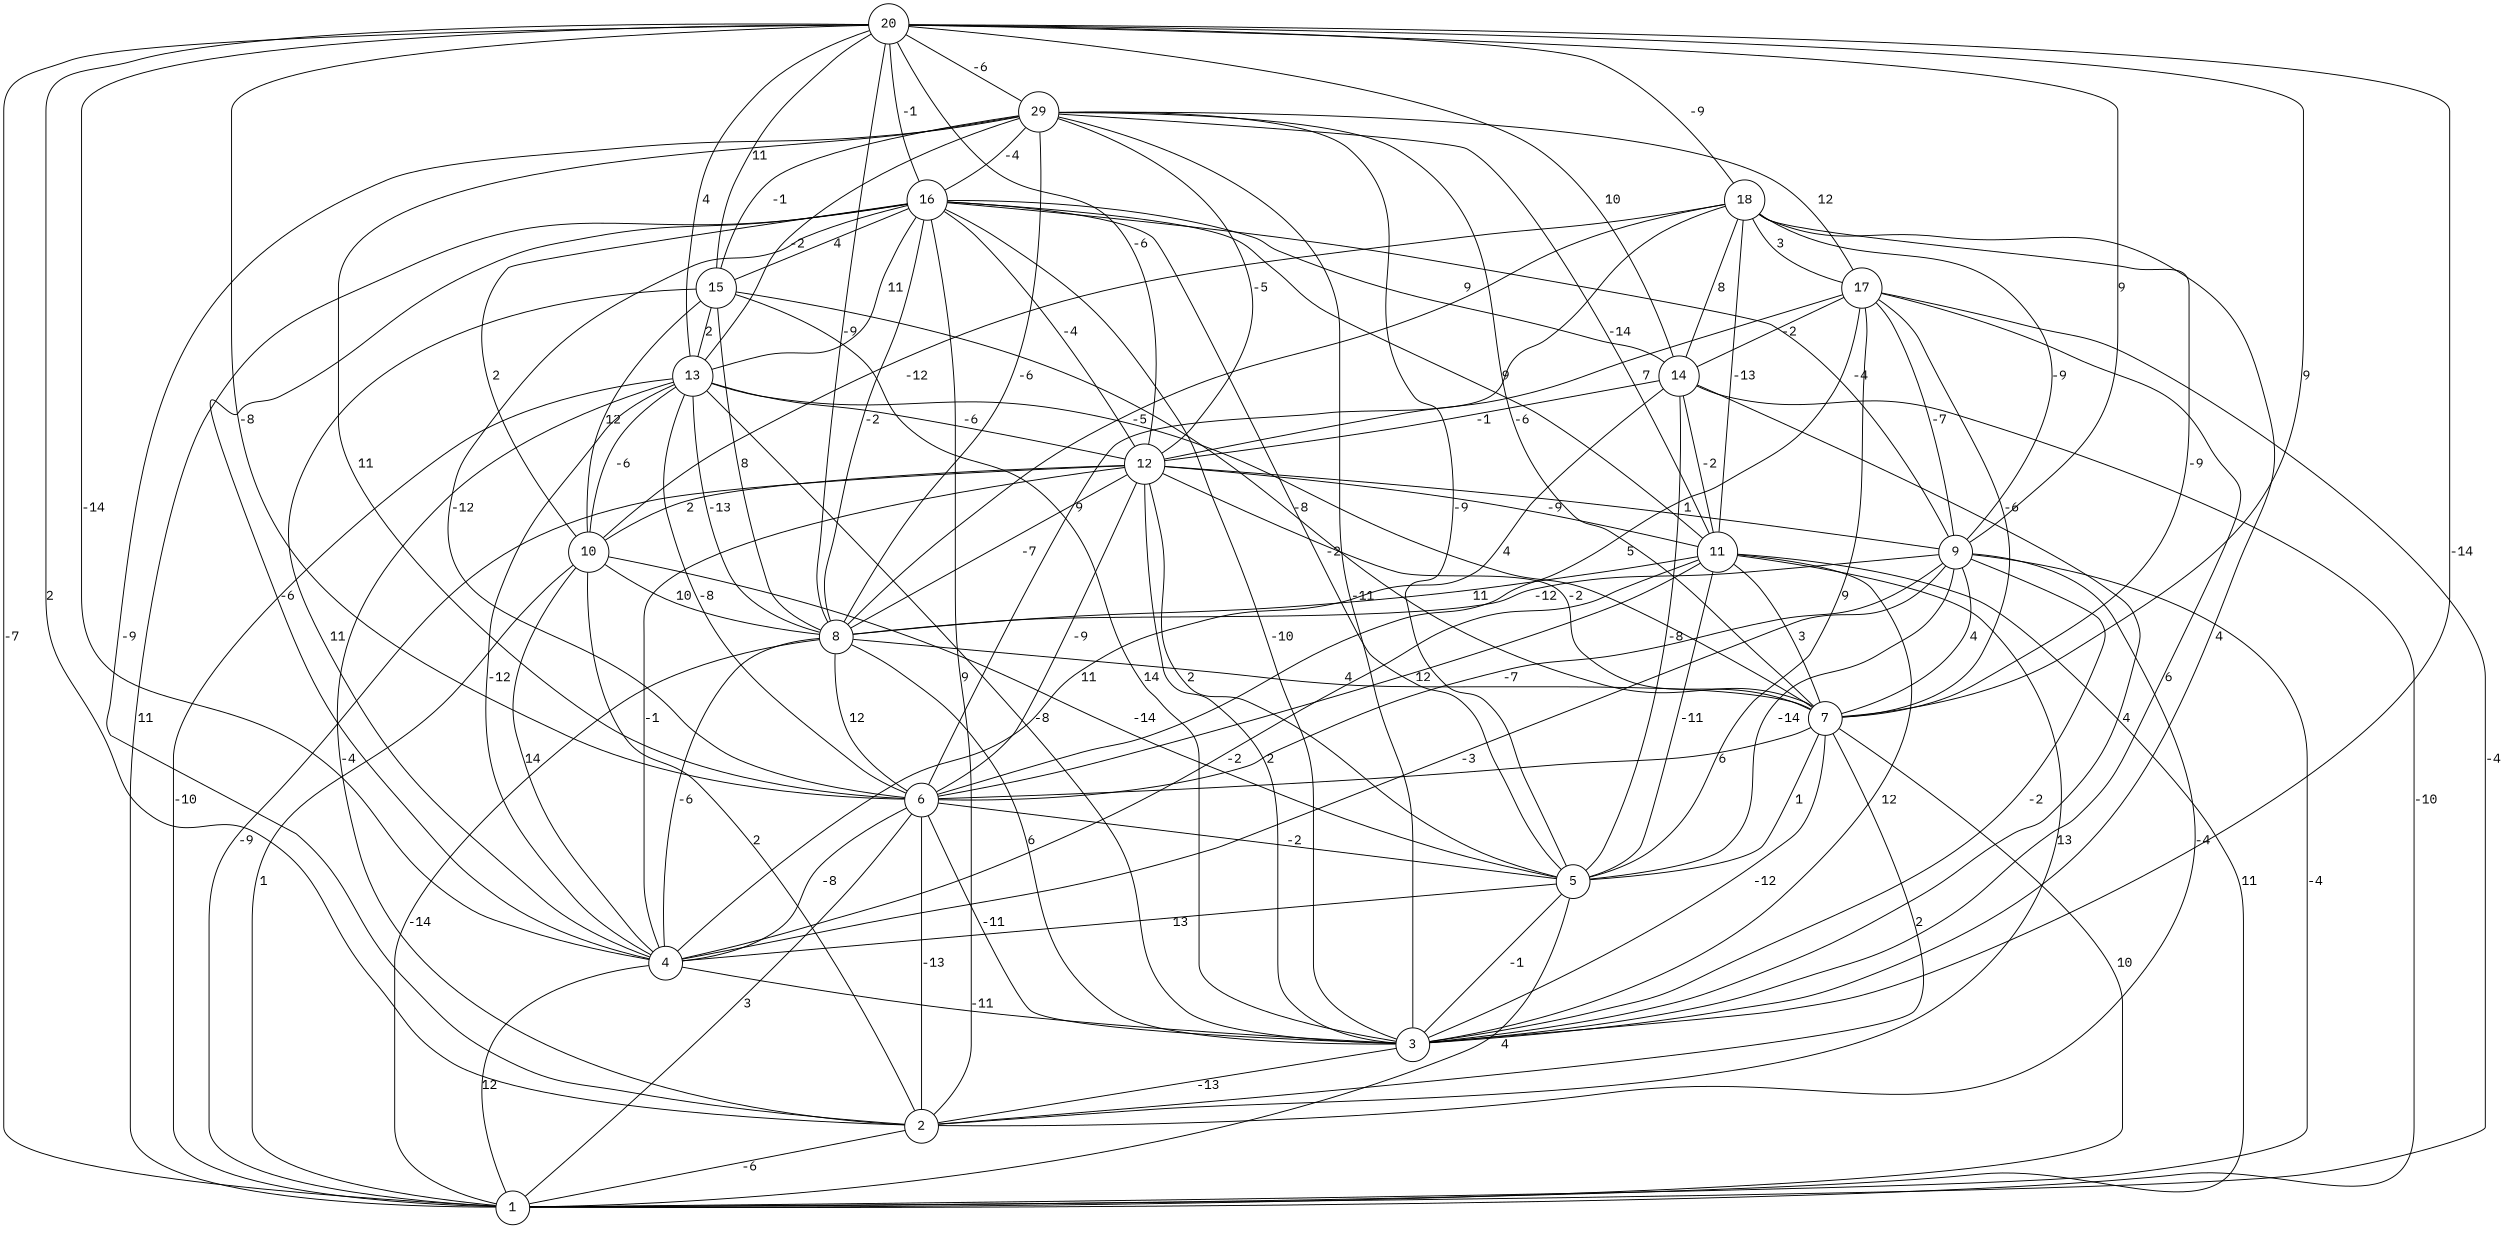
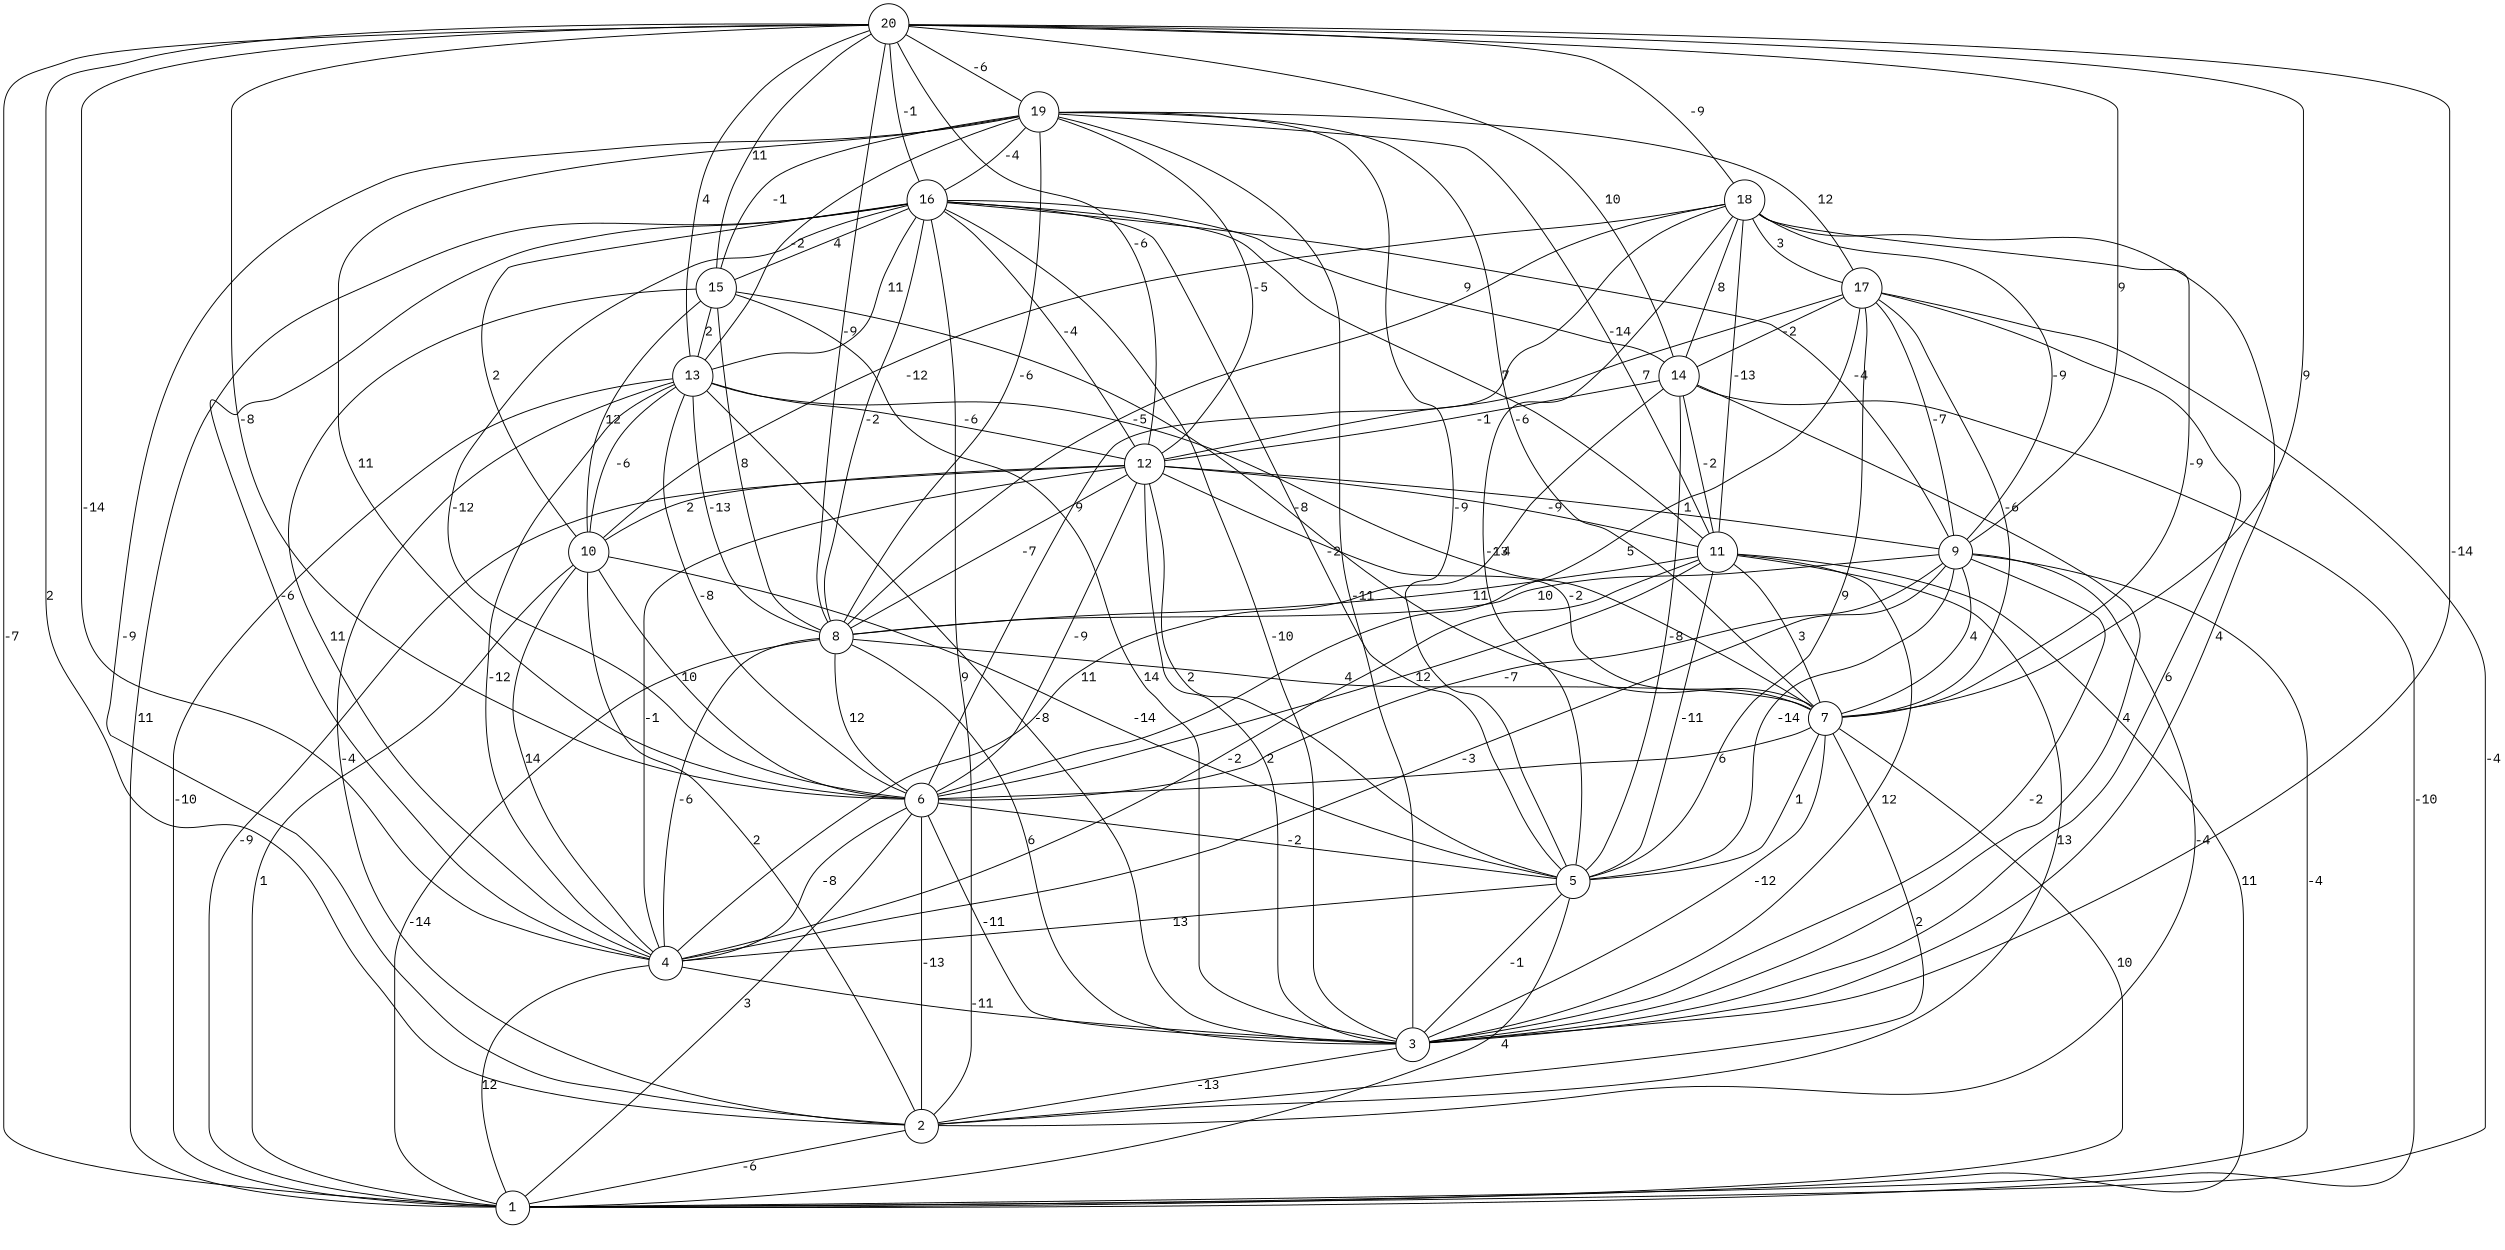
(1039, 112) -> (1039, 112)
(1506, 376) -> (1506, 376)
none -> (1486, 477)
(1545, 596) -> (1545, 596)
(713, 615) -> (724, 724)
